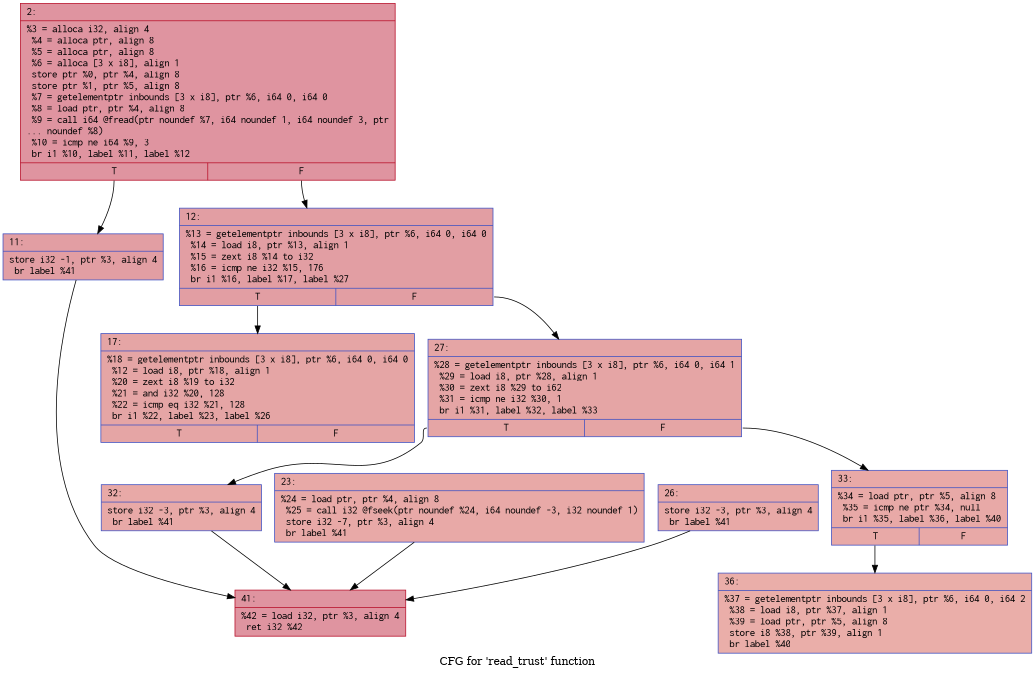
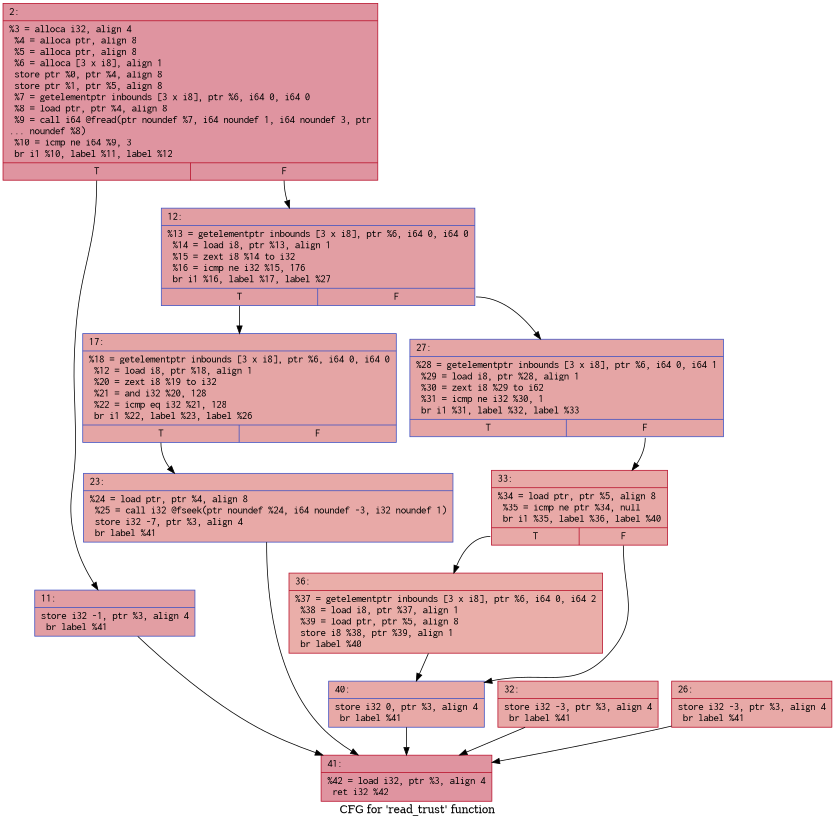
none -> (163, 456)
(338, 465) -> none
(181, 508) -> (578, 704)
(738, 508) -> (752, 704)
(920, 508) -> (580, 508)
(875, 613) -> (446, 613)
none -> (406, 704)
